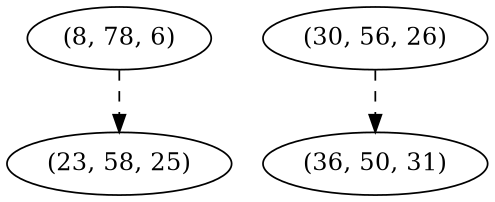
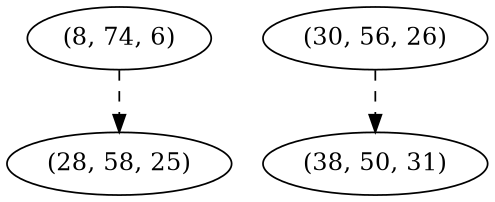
(119, 38) -> (119, 38)
(119, 164) -> (119, 164)
(375, 164) -> (375, 164)
